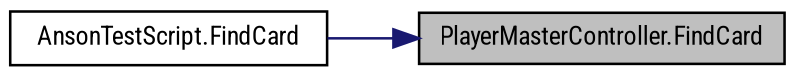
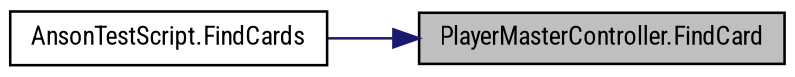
(169, 38) -> (169, 38)
